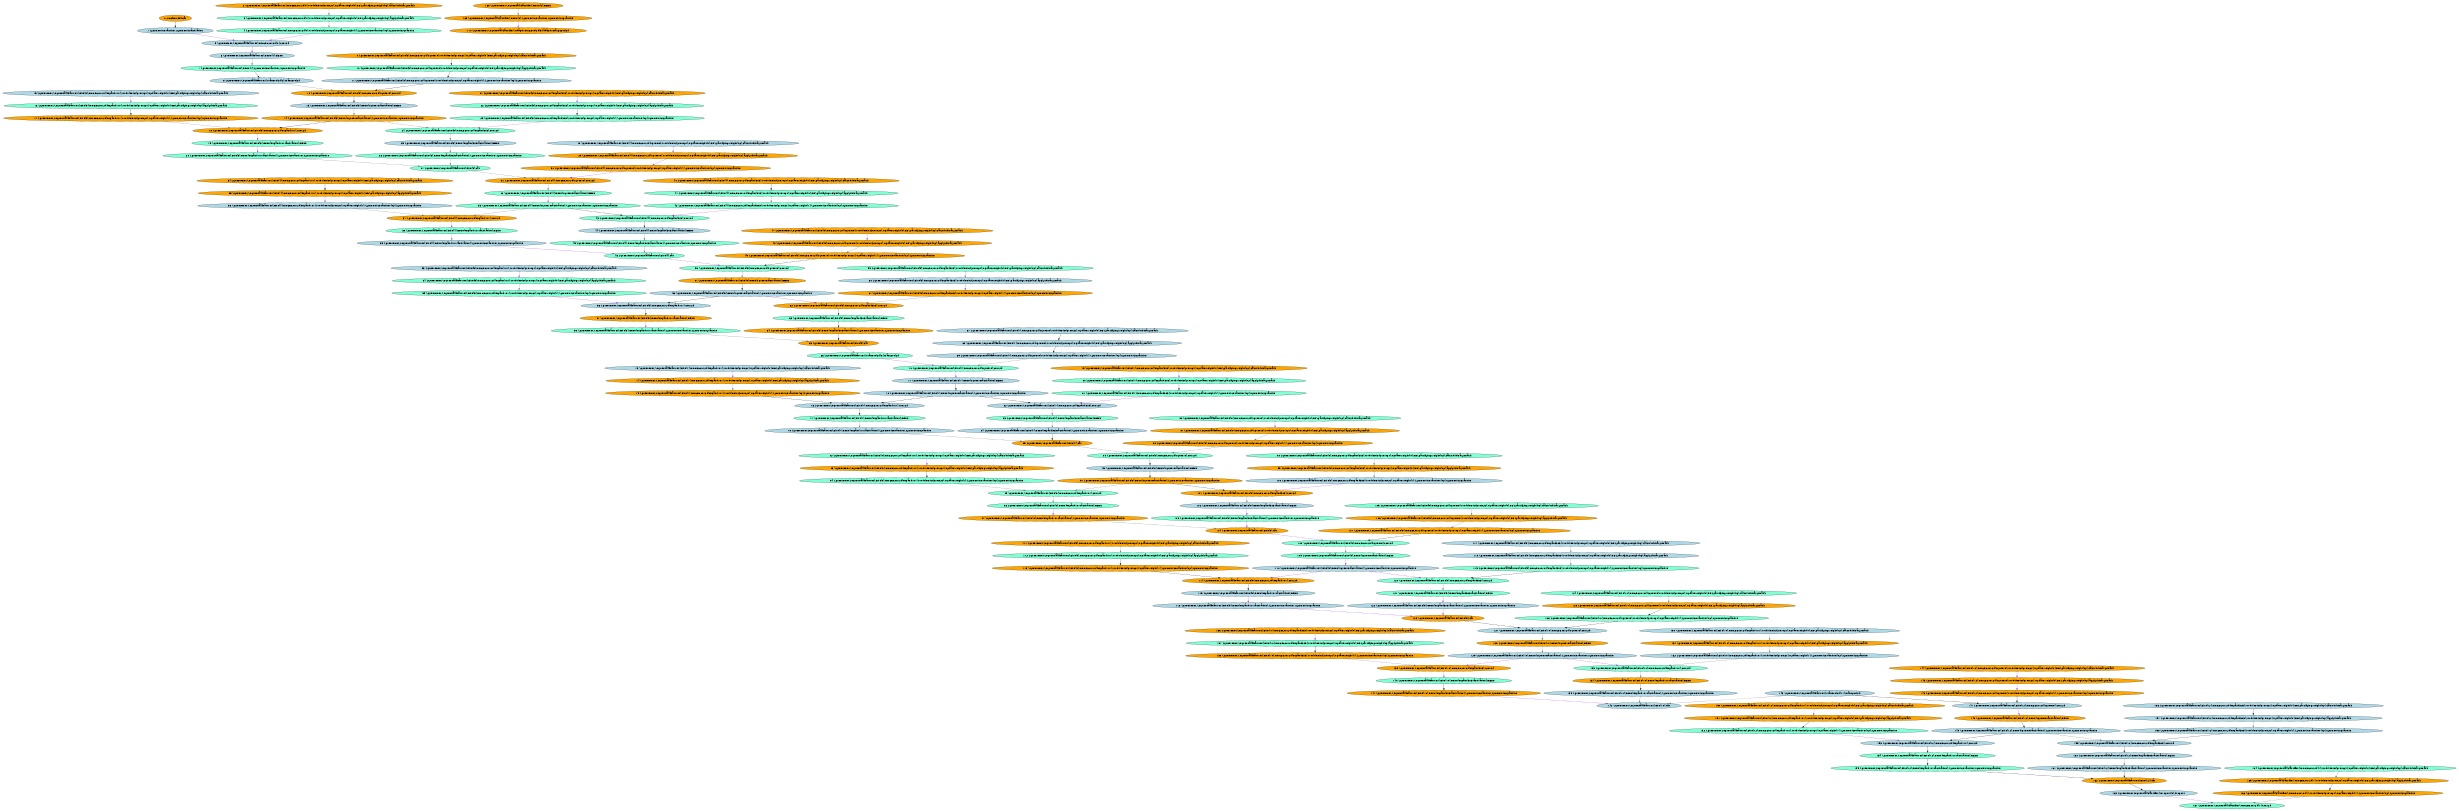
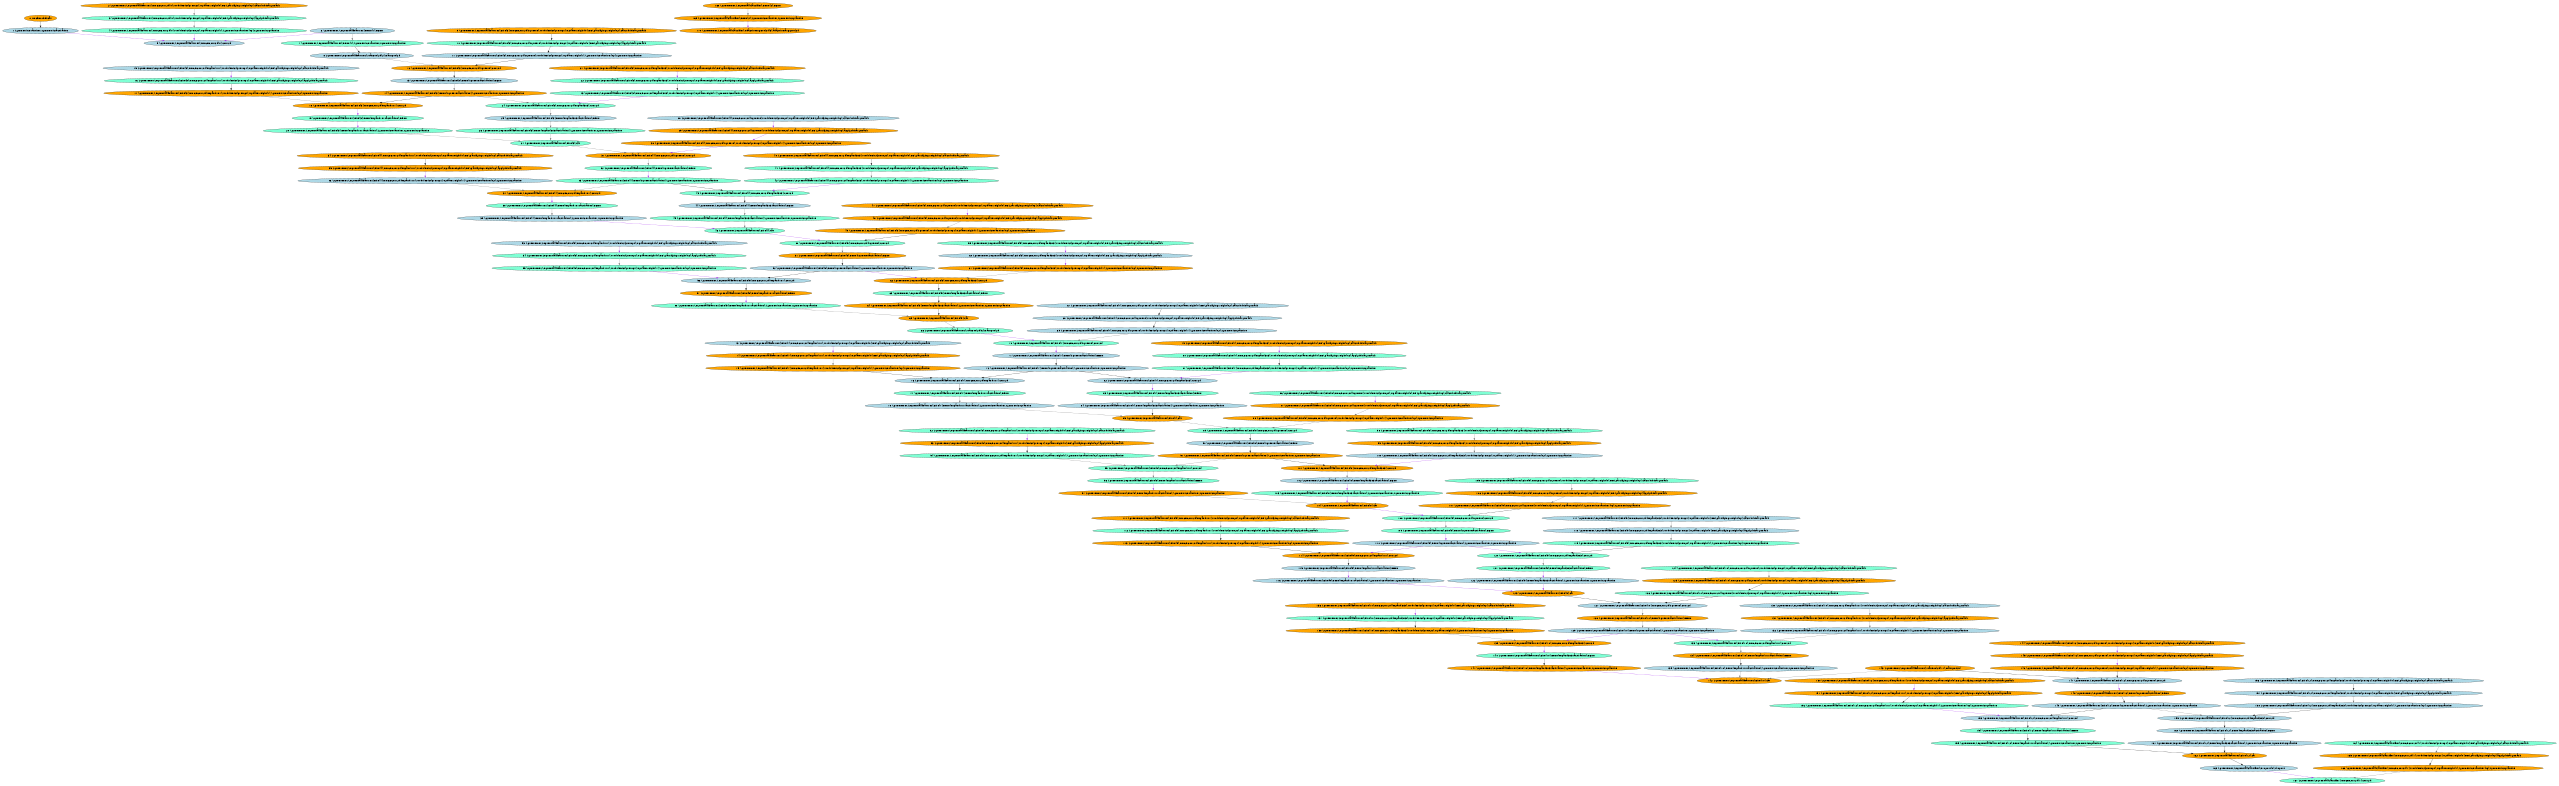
(252, 49) -> (275, 37)
(1820, 693) -> (1920, 668)
(1639, 706) -> (1739, 681)
